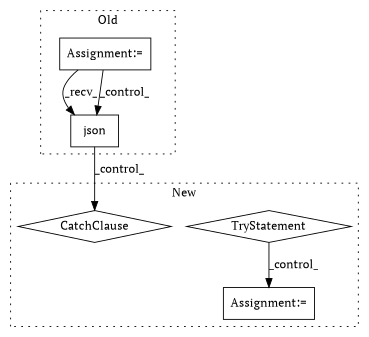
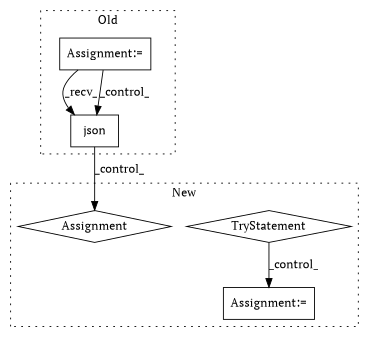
(95, 226) -> (95, 226)
